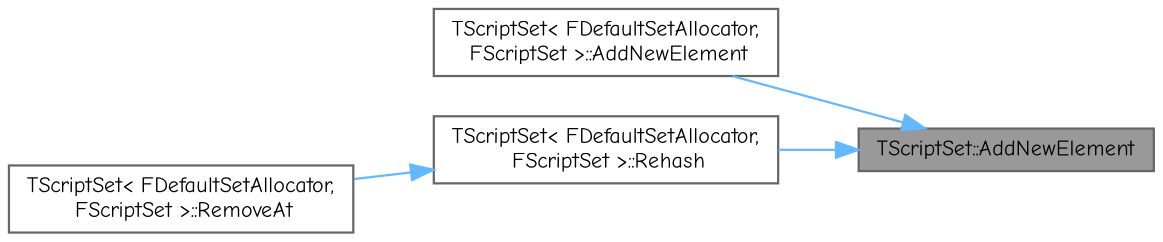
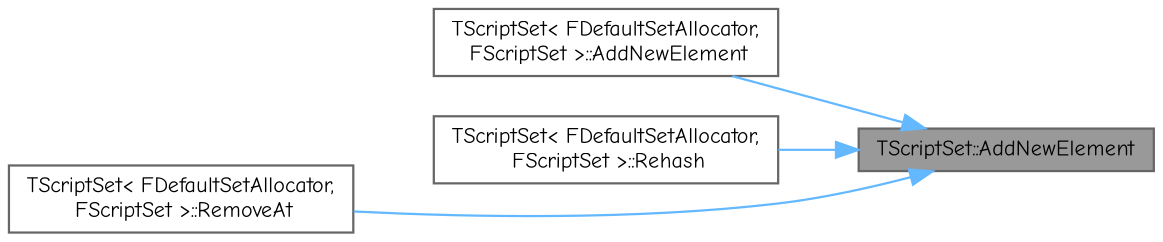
(383, 176) -> (634, 214)
